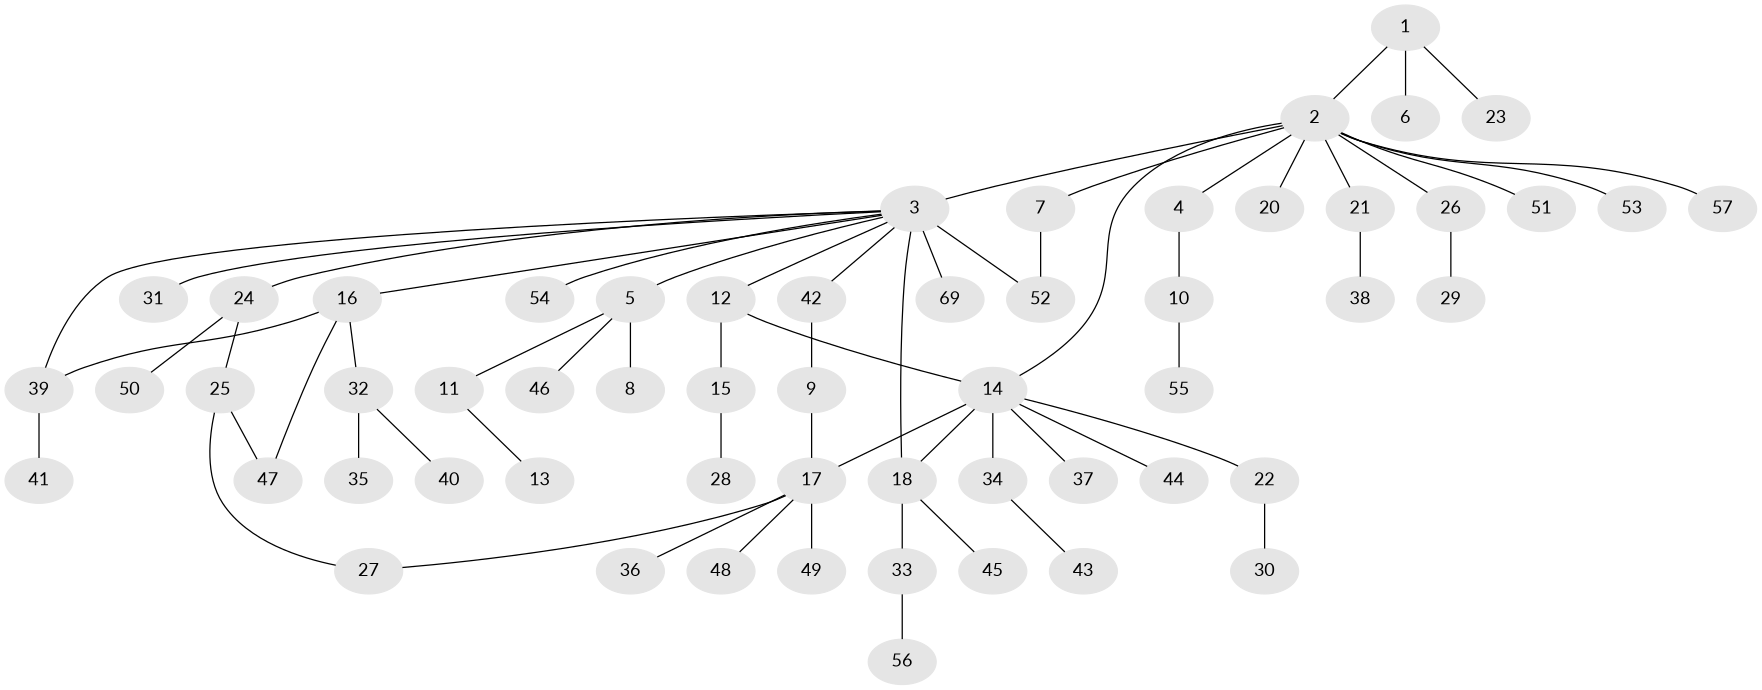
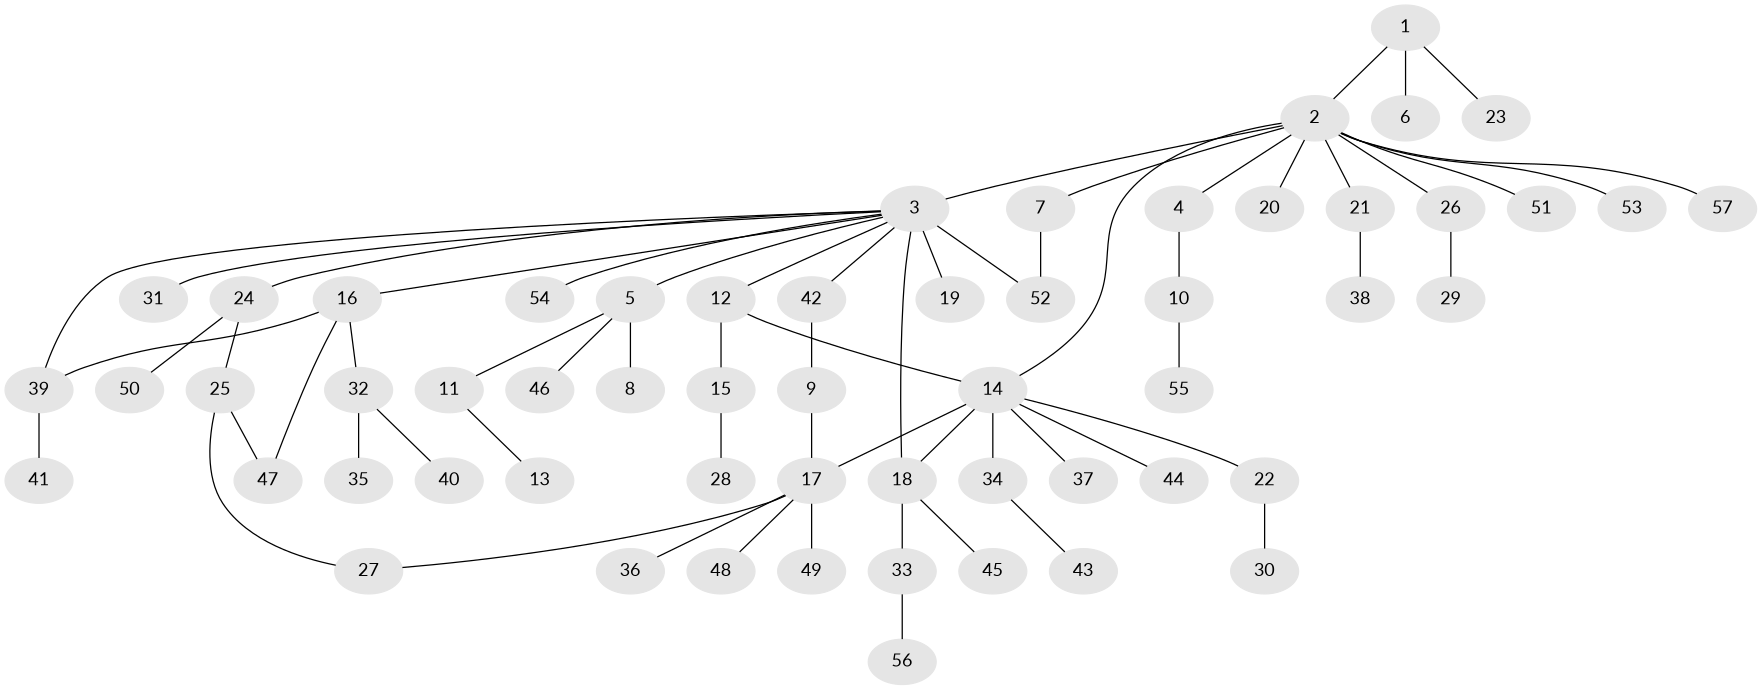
(950, 299) -> (950, 299)
